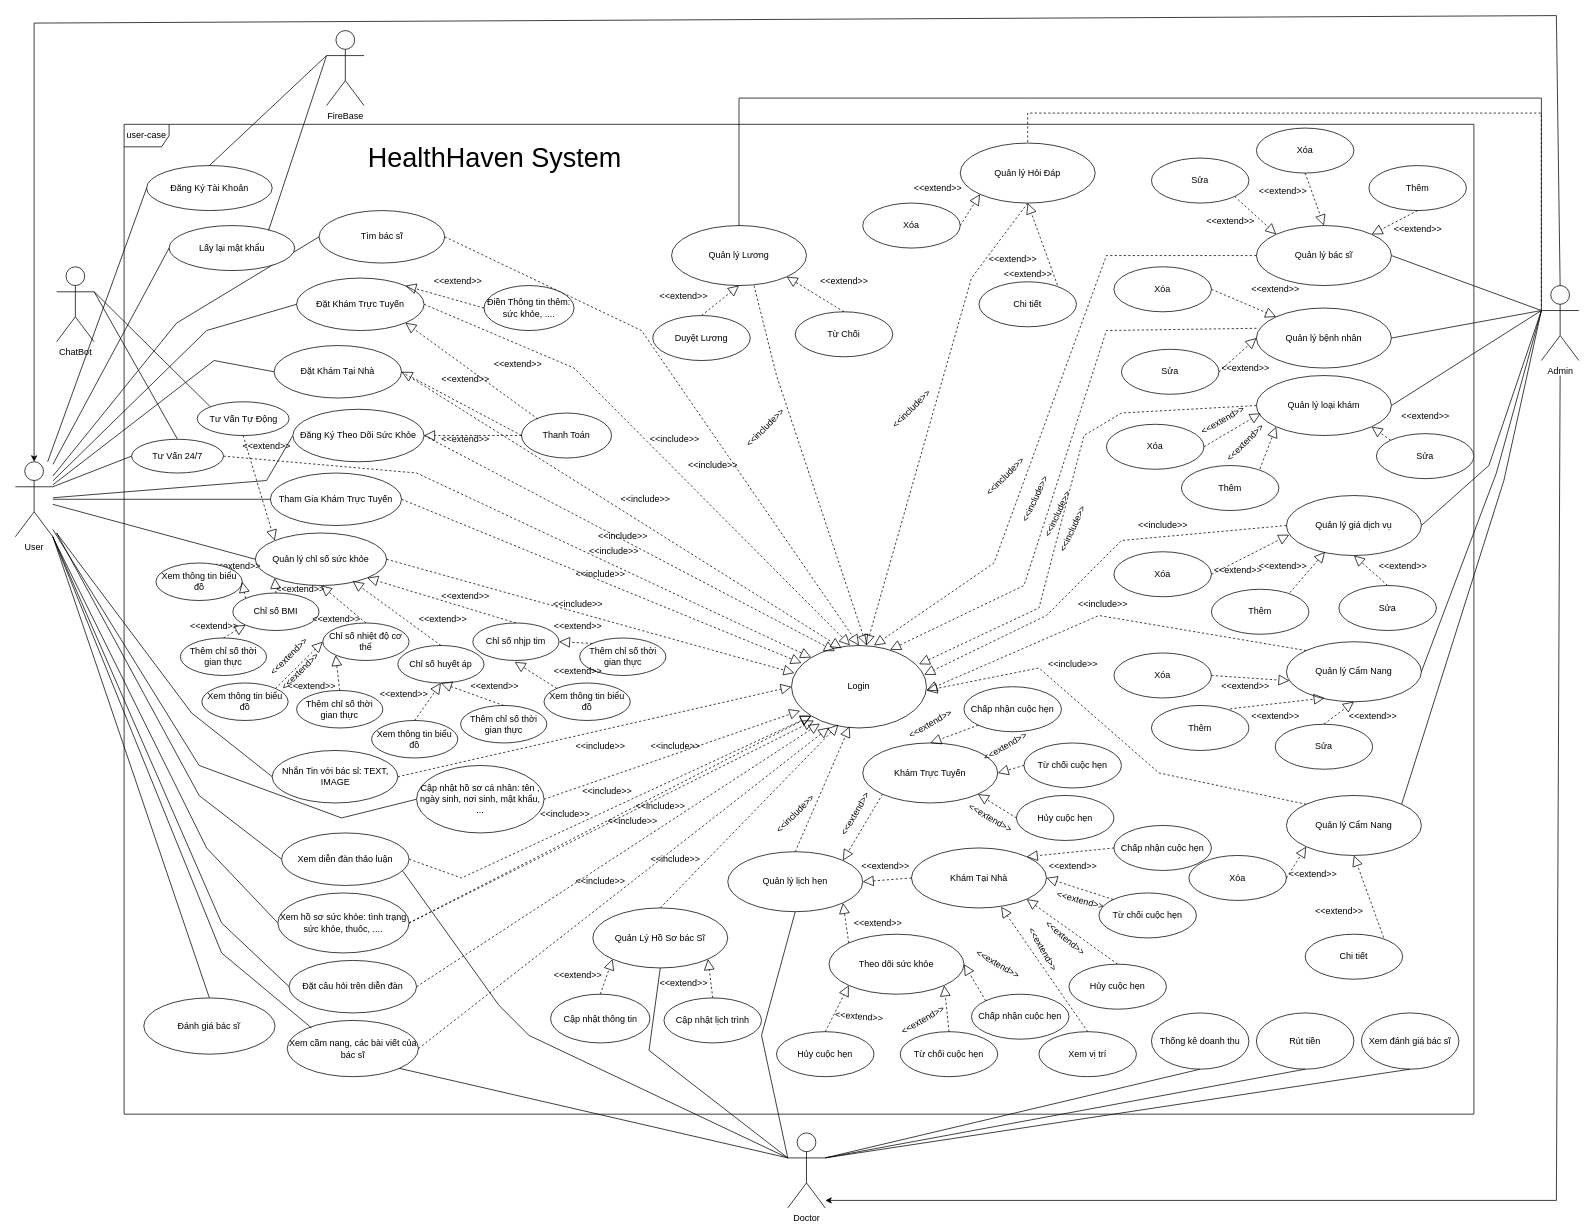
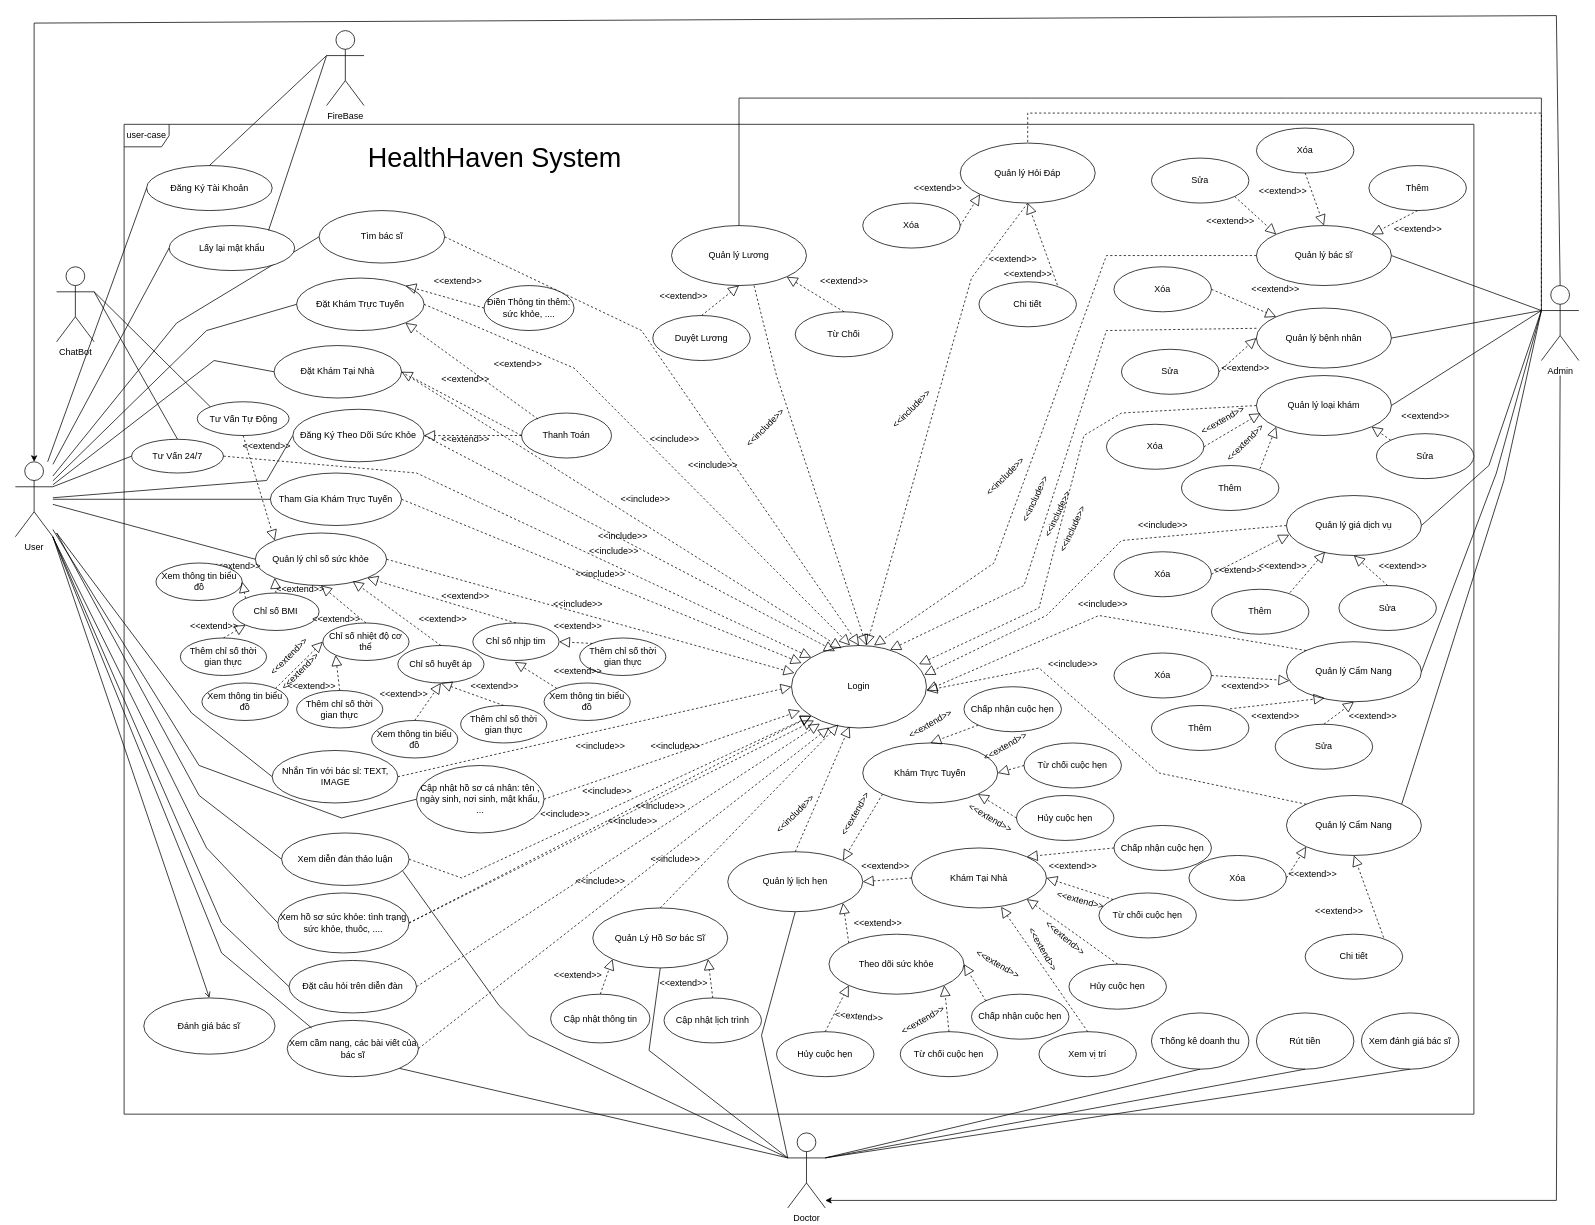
(208, 994) -> (208, 992)
